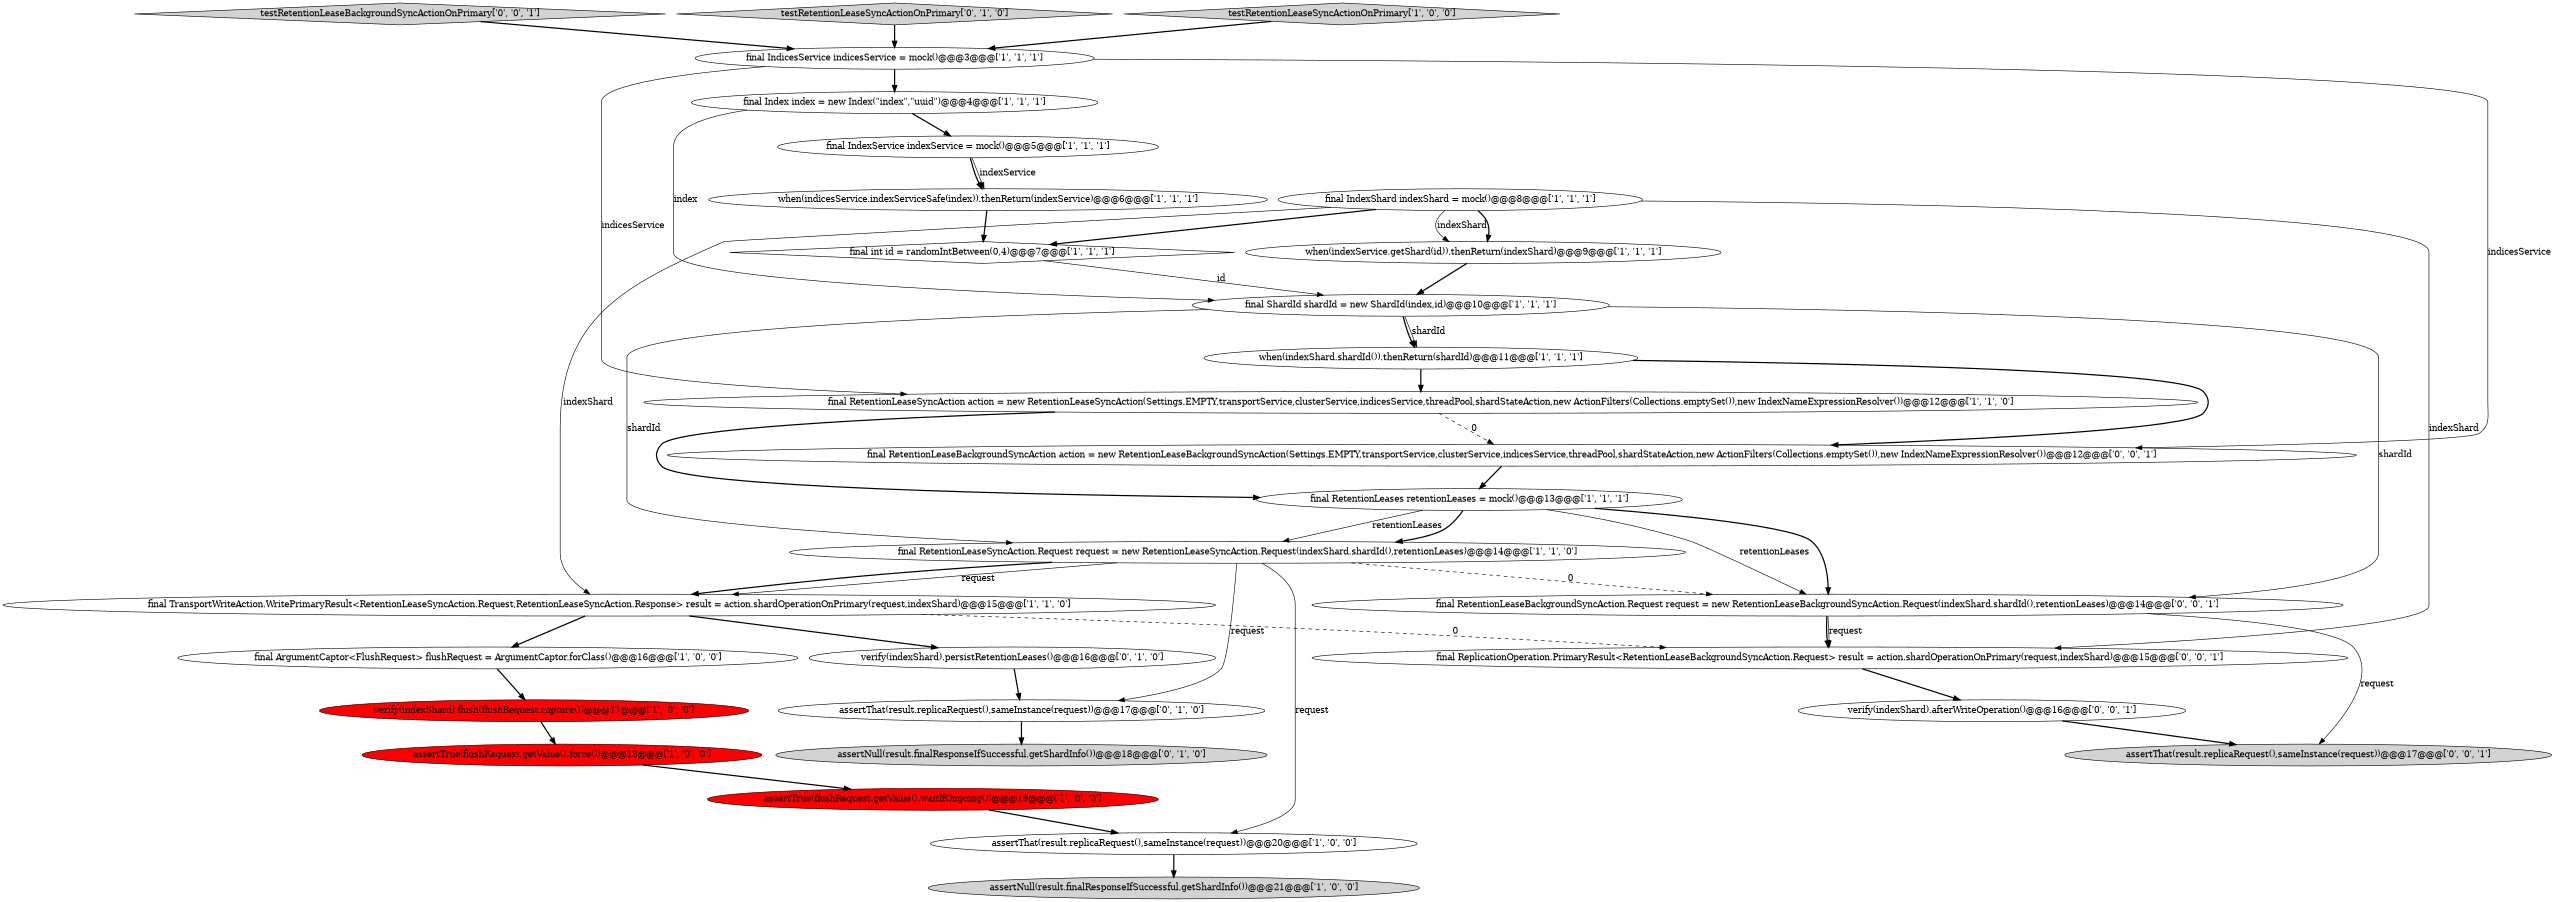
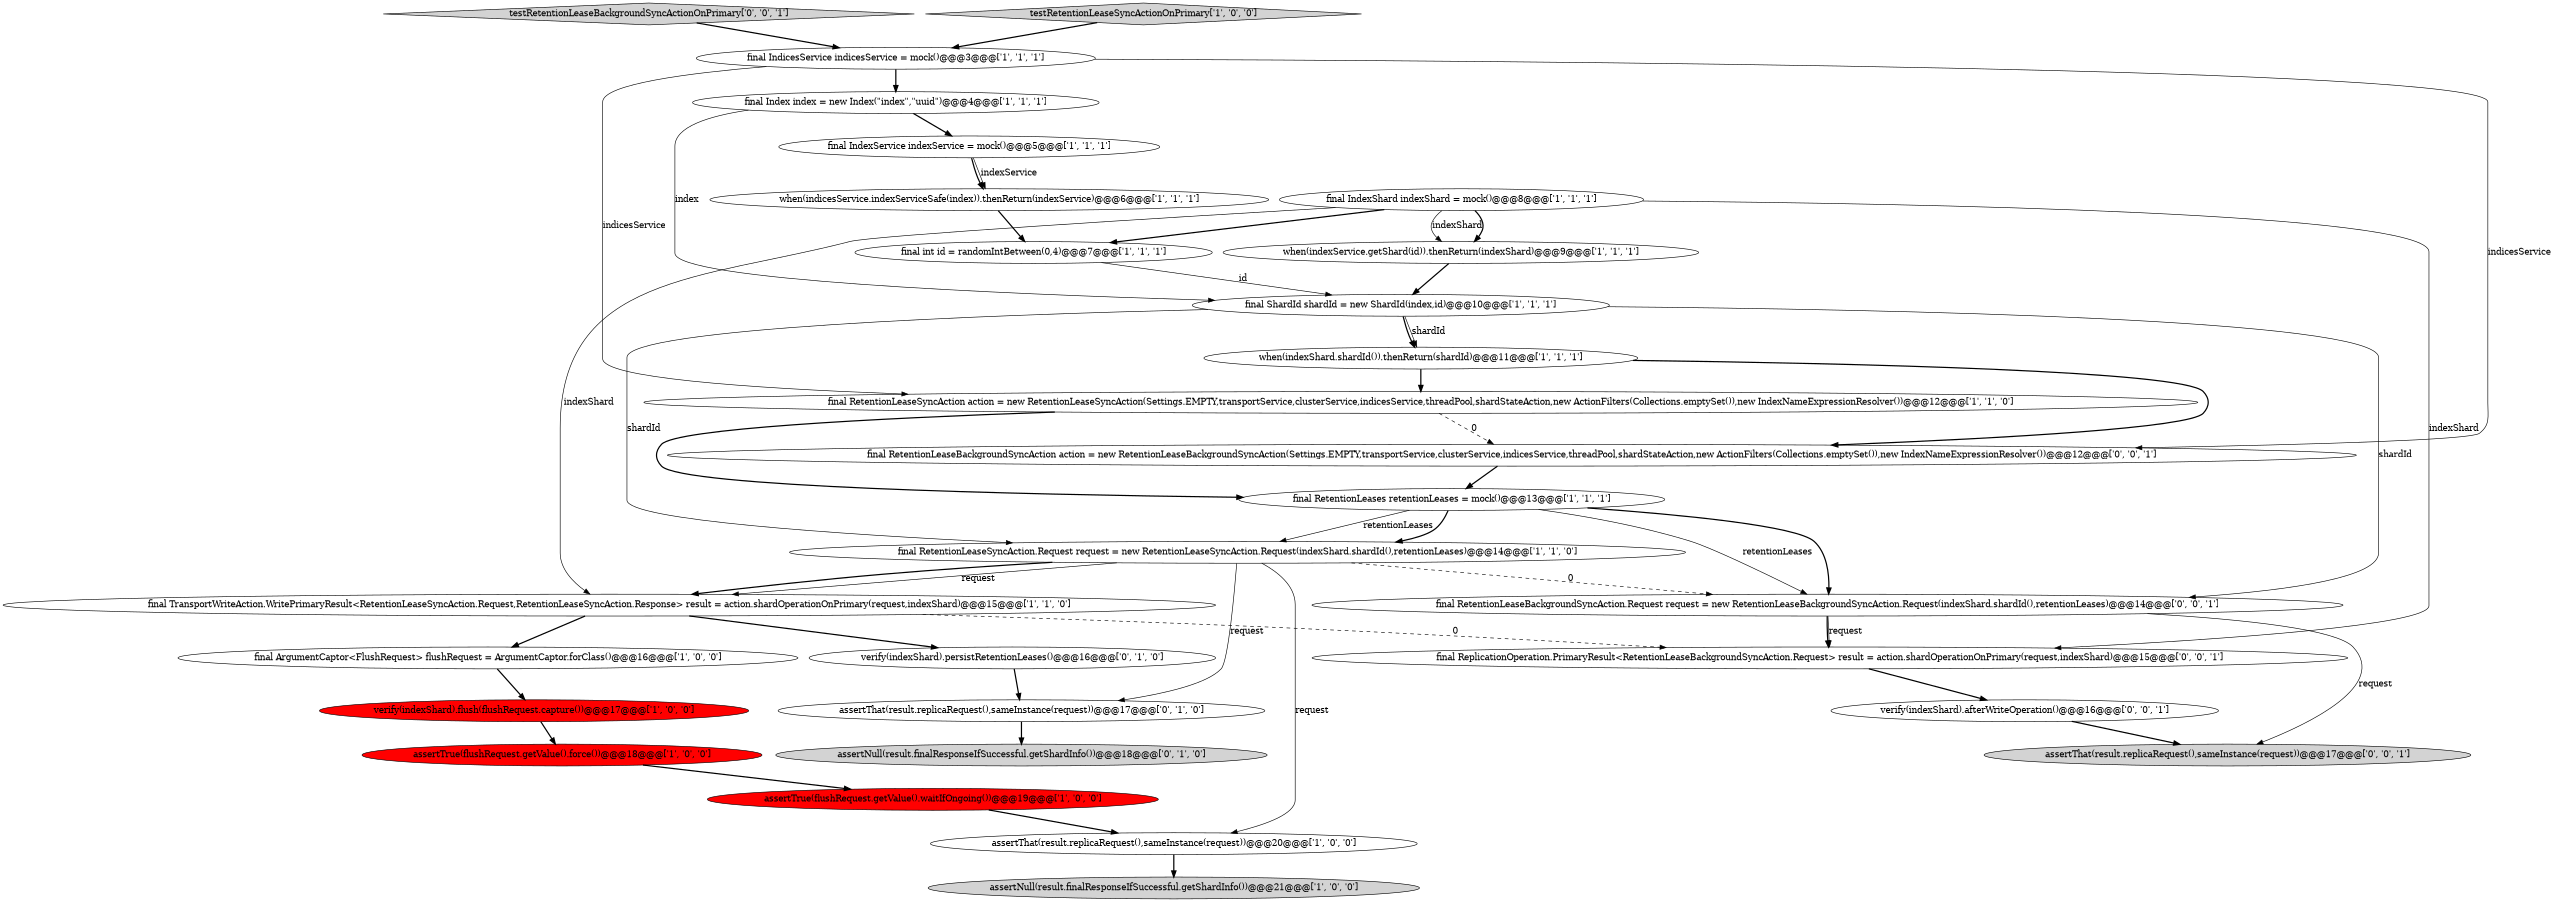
(895, 14) -> none
(982, 252) -> (1034, 252)
